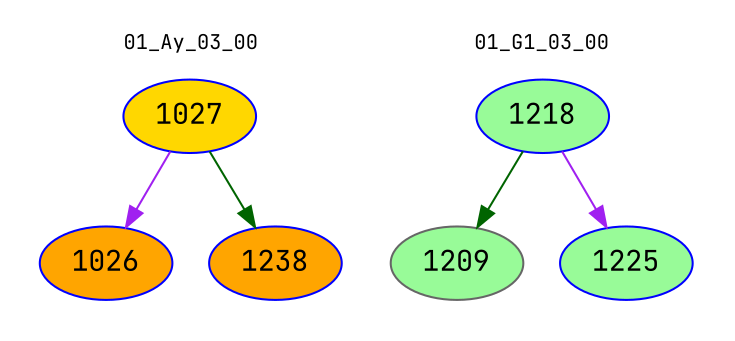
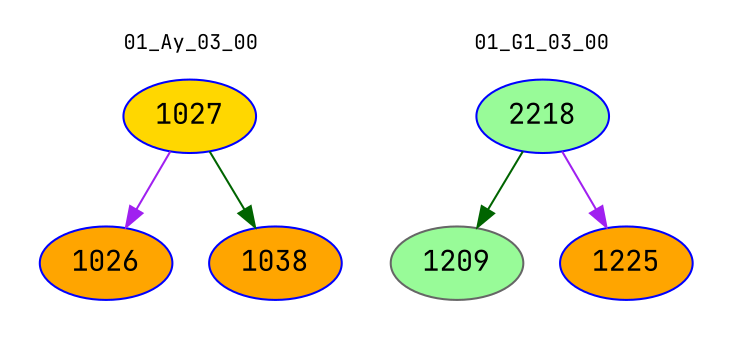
(543, 116) -> (543, 116)
(275, 263) -> (275, 263)
(626, 263) -> (626, 263)
